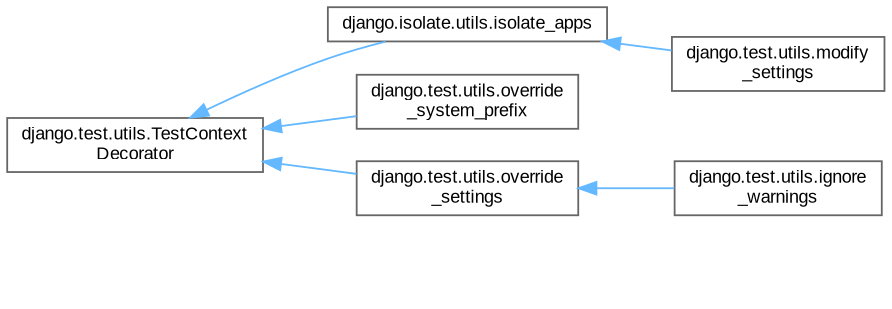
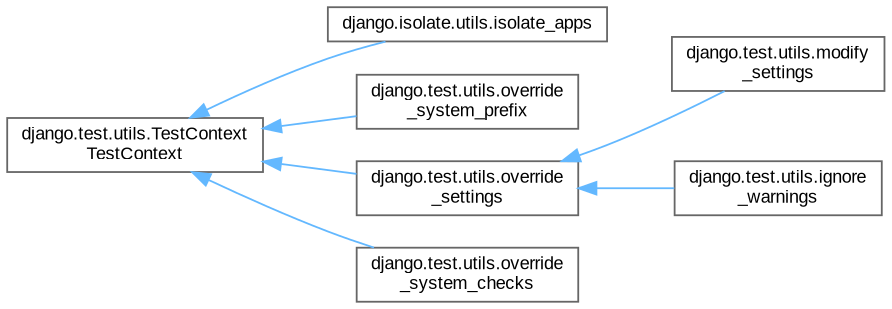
(646, 47) -> (653, 126)
(135, 145) -> (135, 145)
none -> (467, 275)
